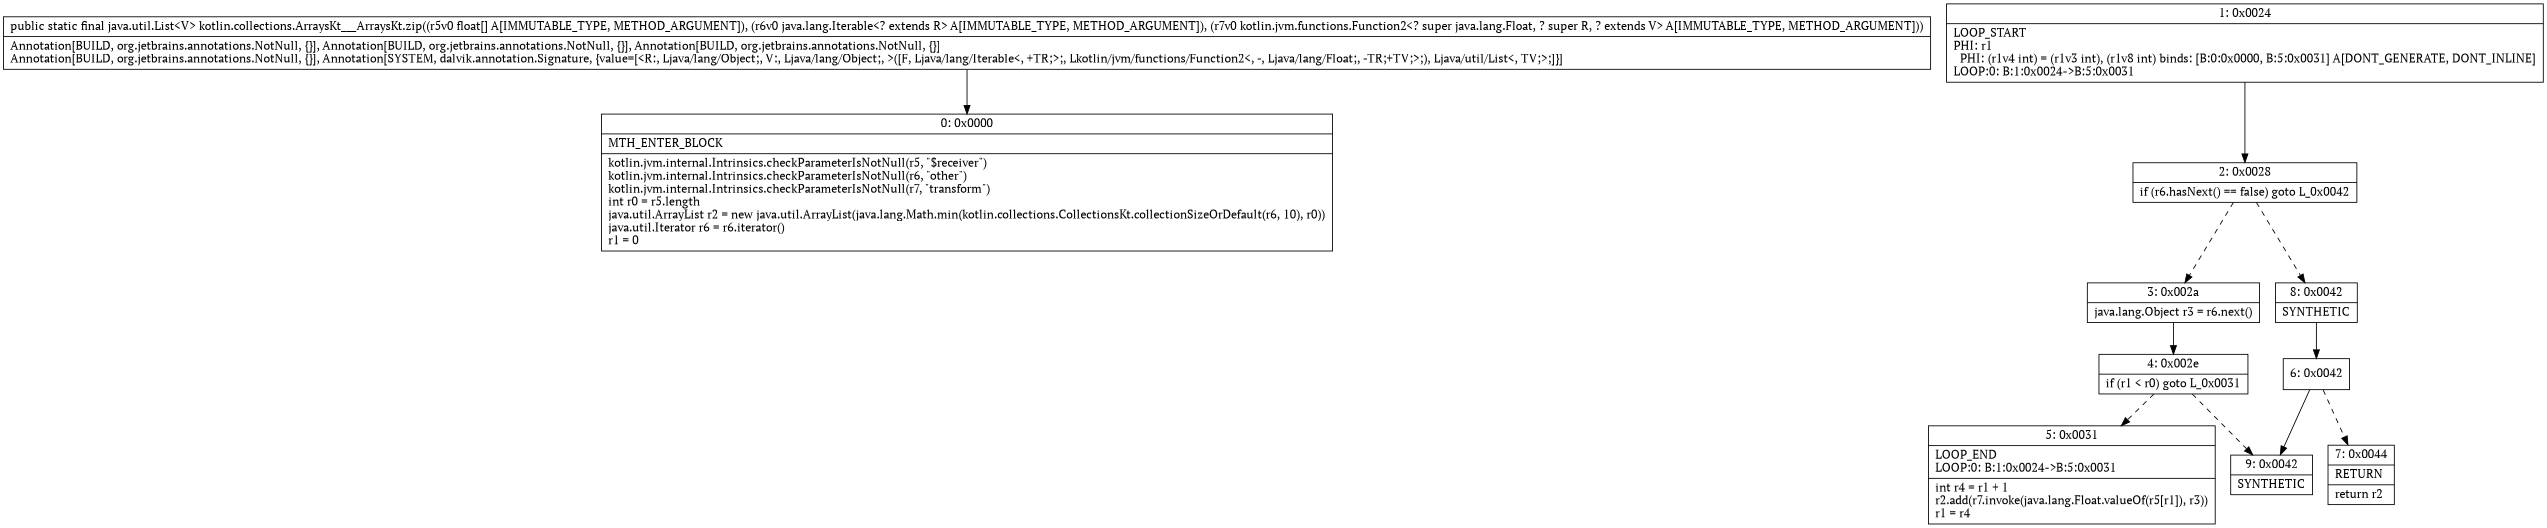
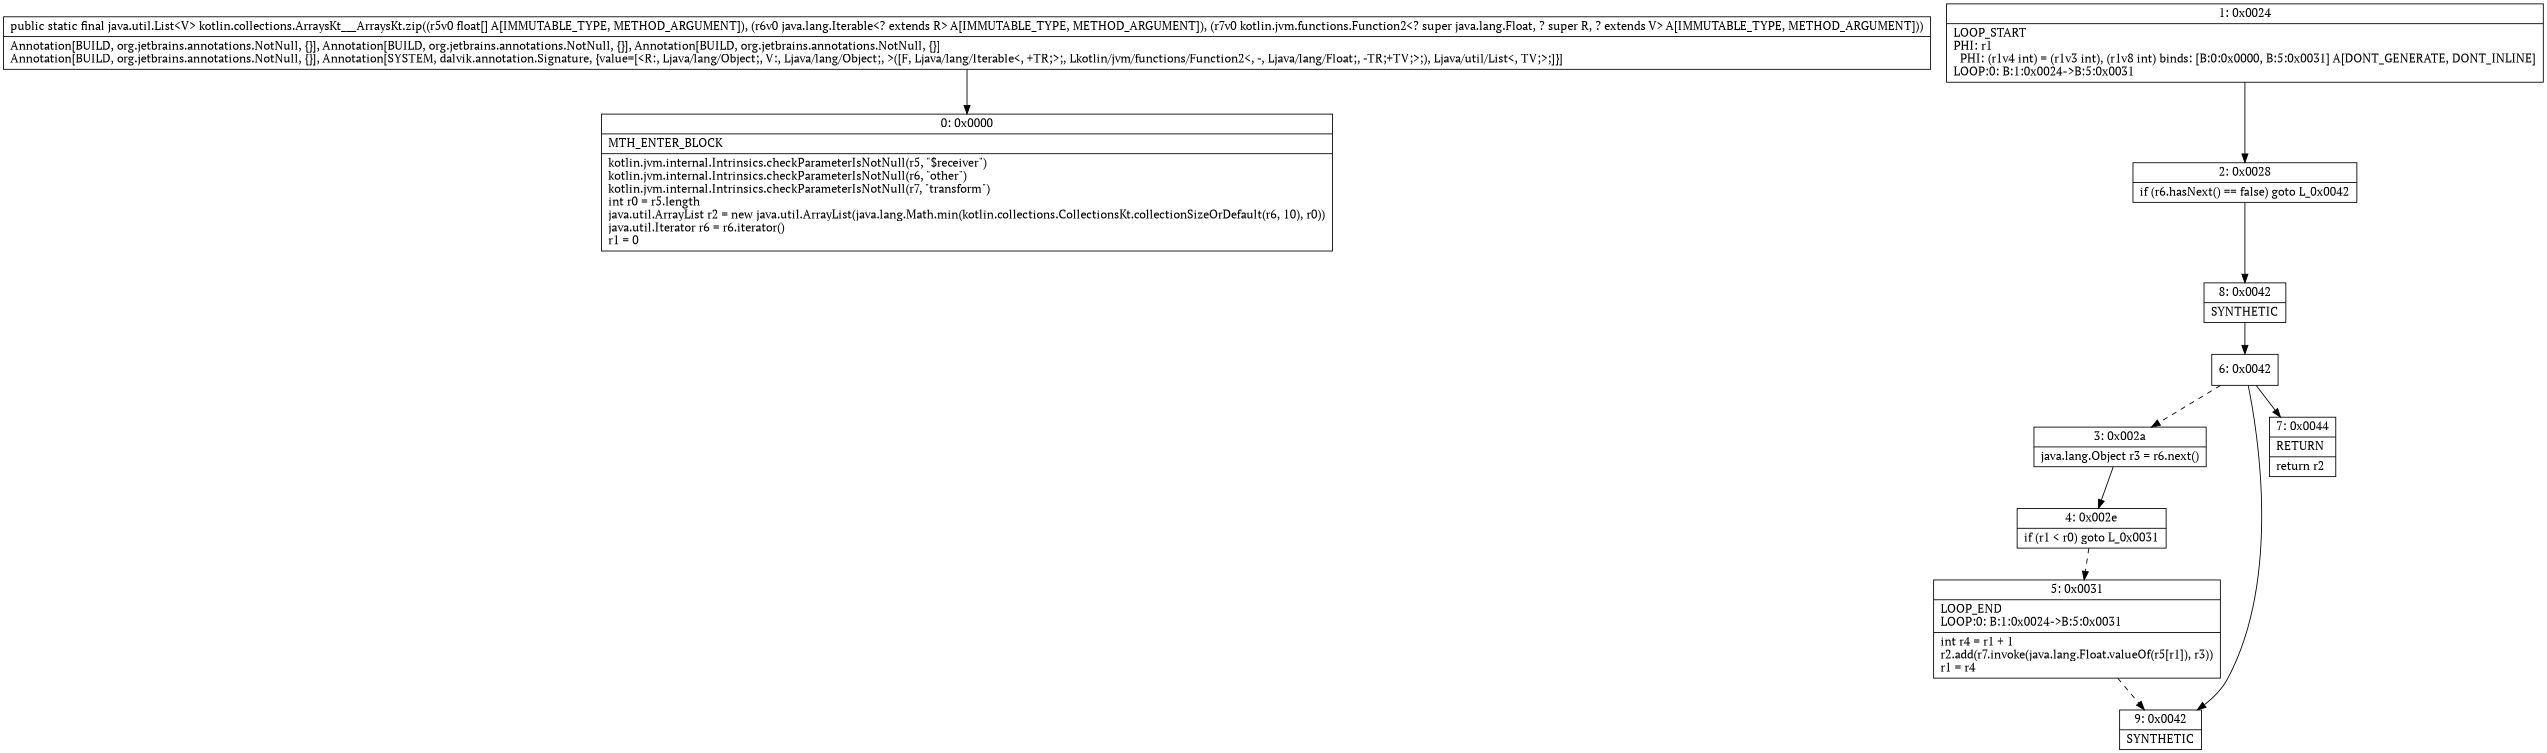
(2211, 239) -> (2190, 404)
(2278, 239) -> (2245, 238)
(2334, 413) -> (2266, 398)
(2219, 421) -> (2128, 691)
